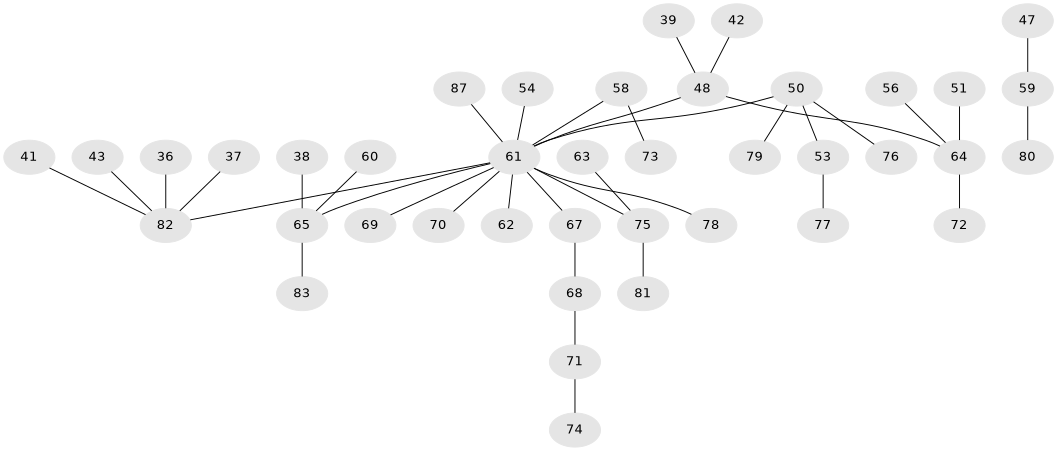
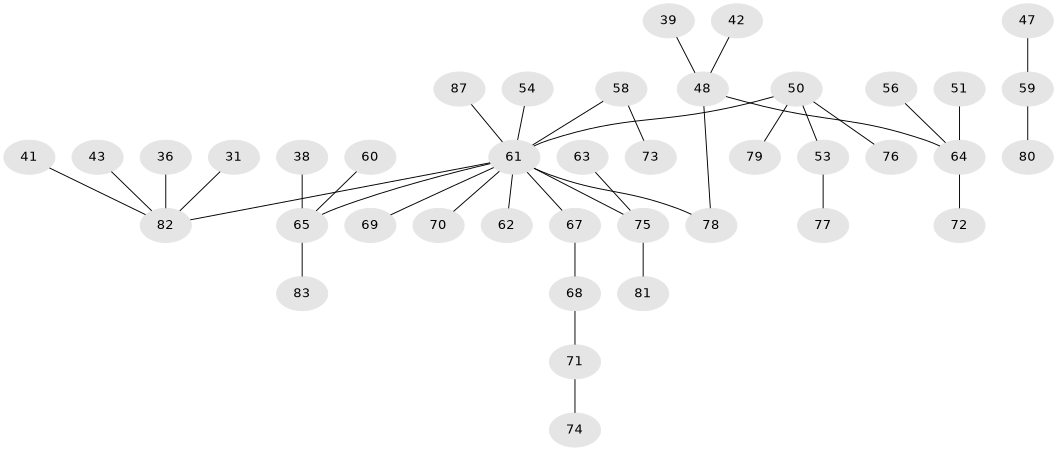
(618, 117) -> (707, 157)
(234, 157) -> (234, 157)
